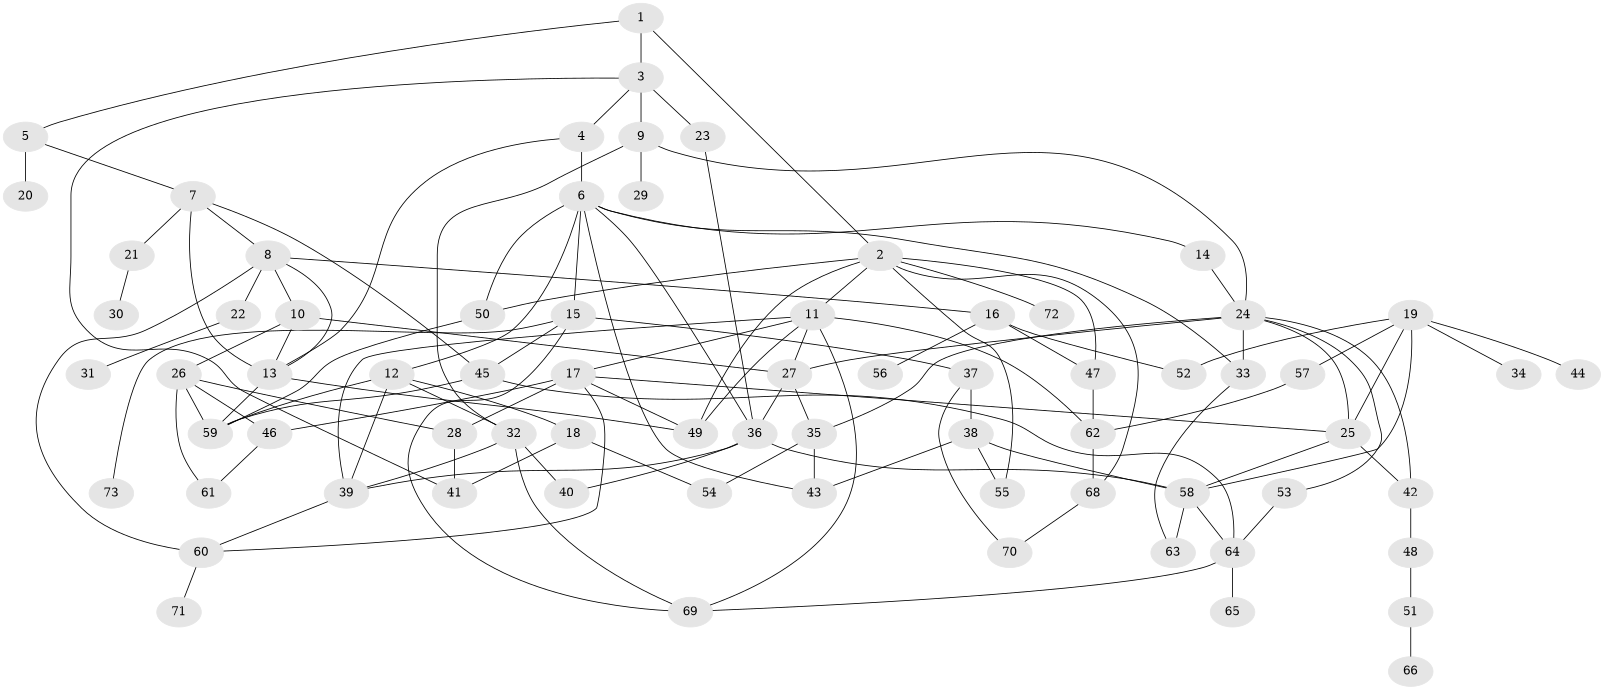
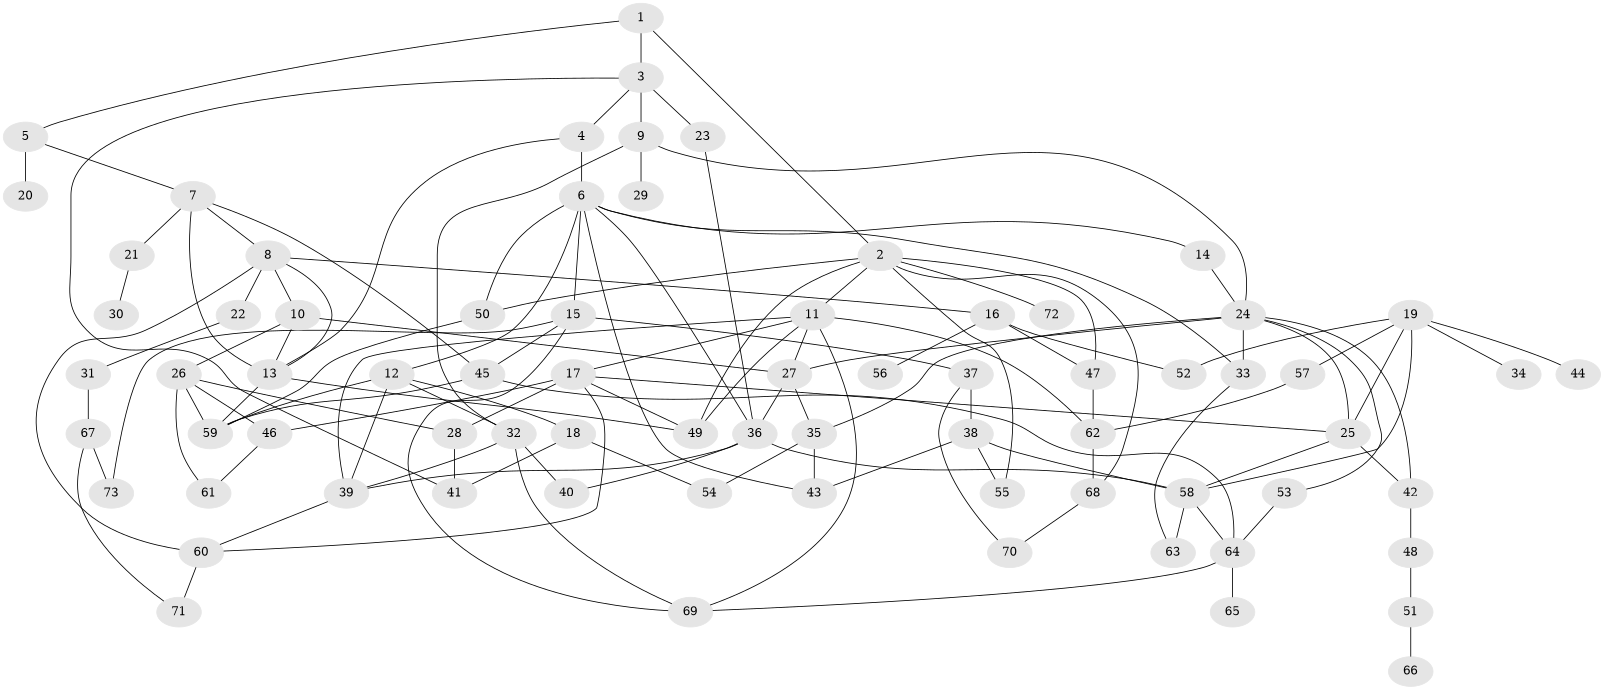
none -> (88, 434)
